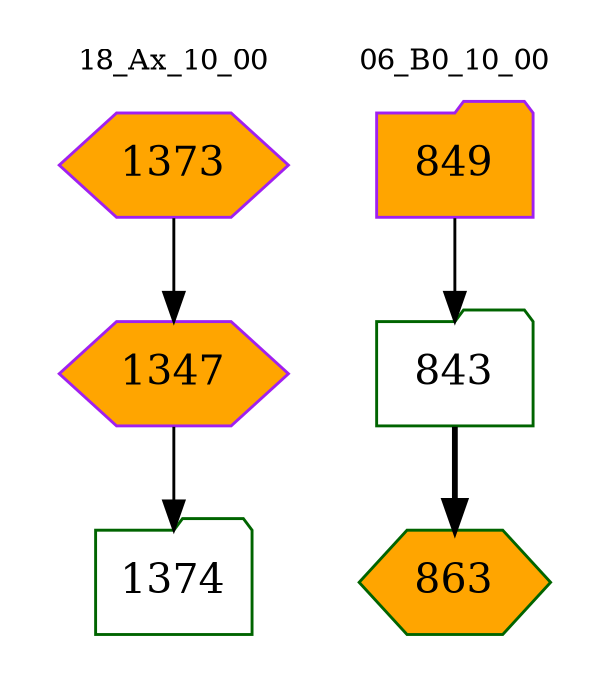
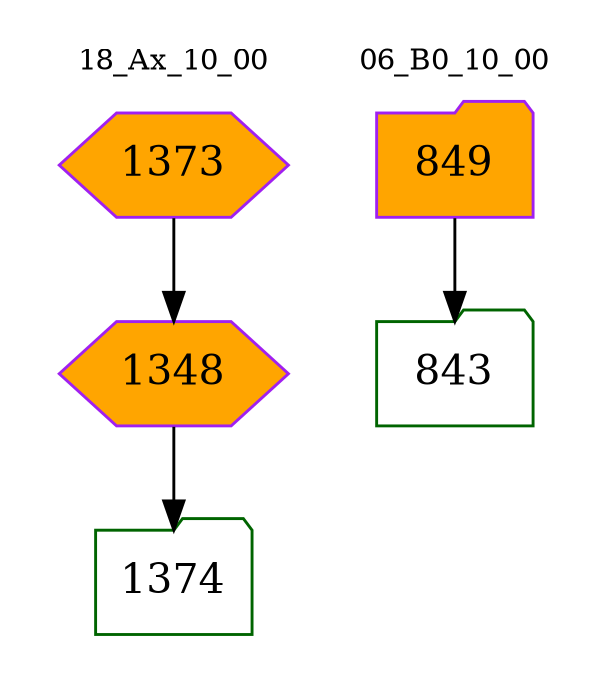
(174, 374) -> (174, 374)
(455, 582) -> none
